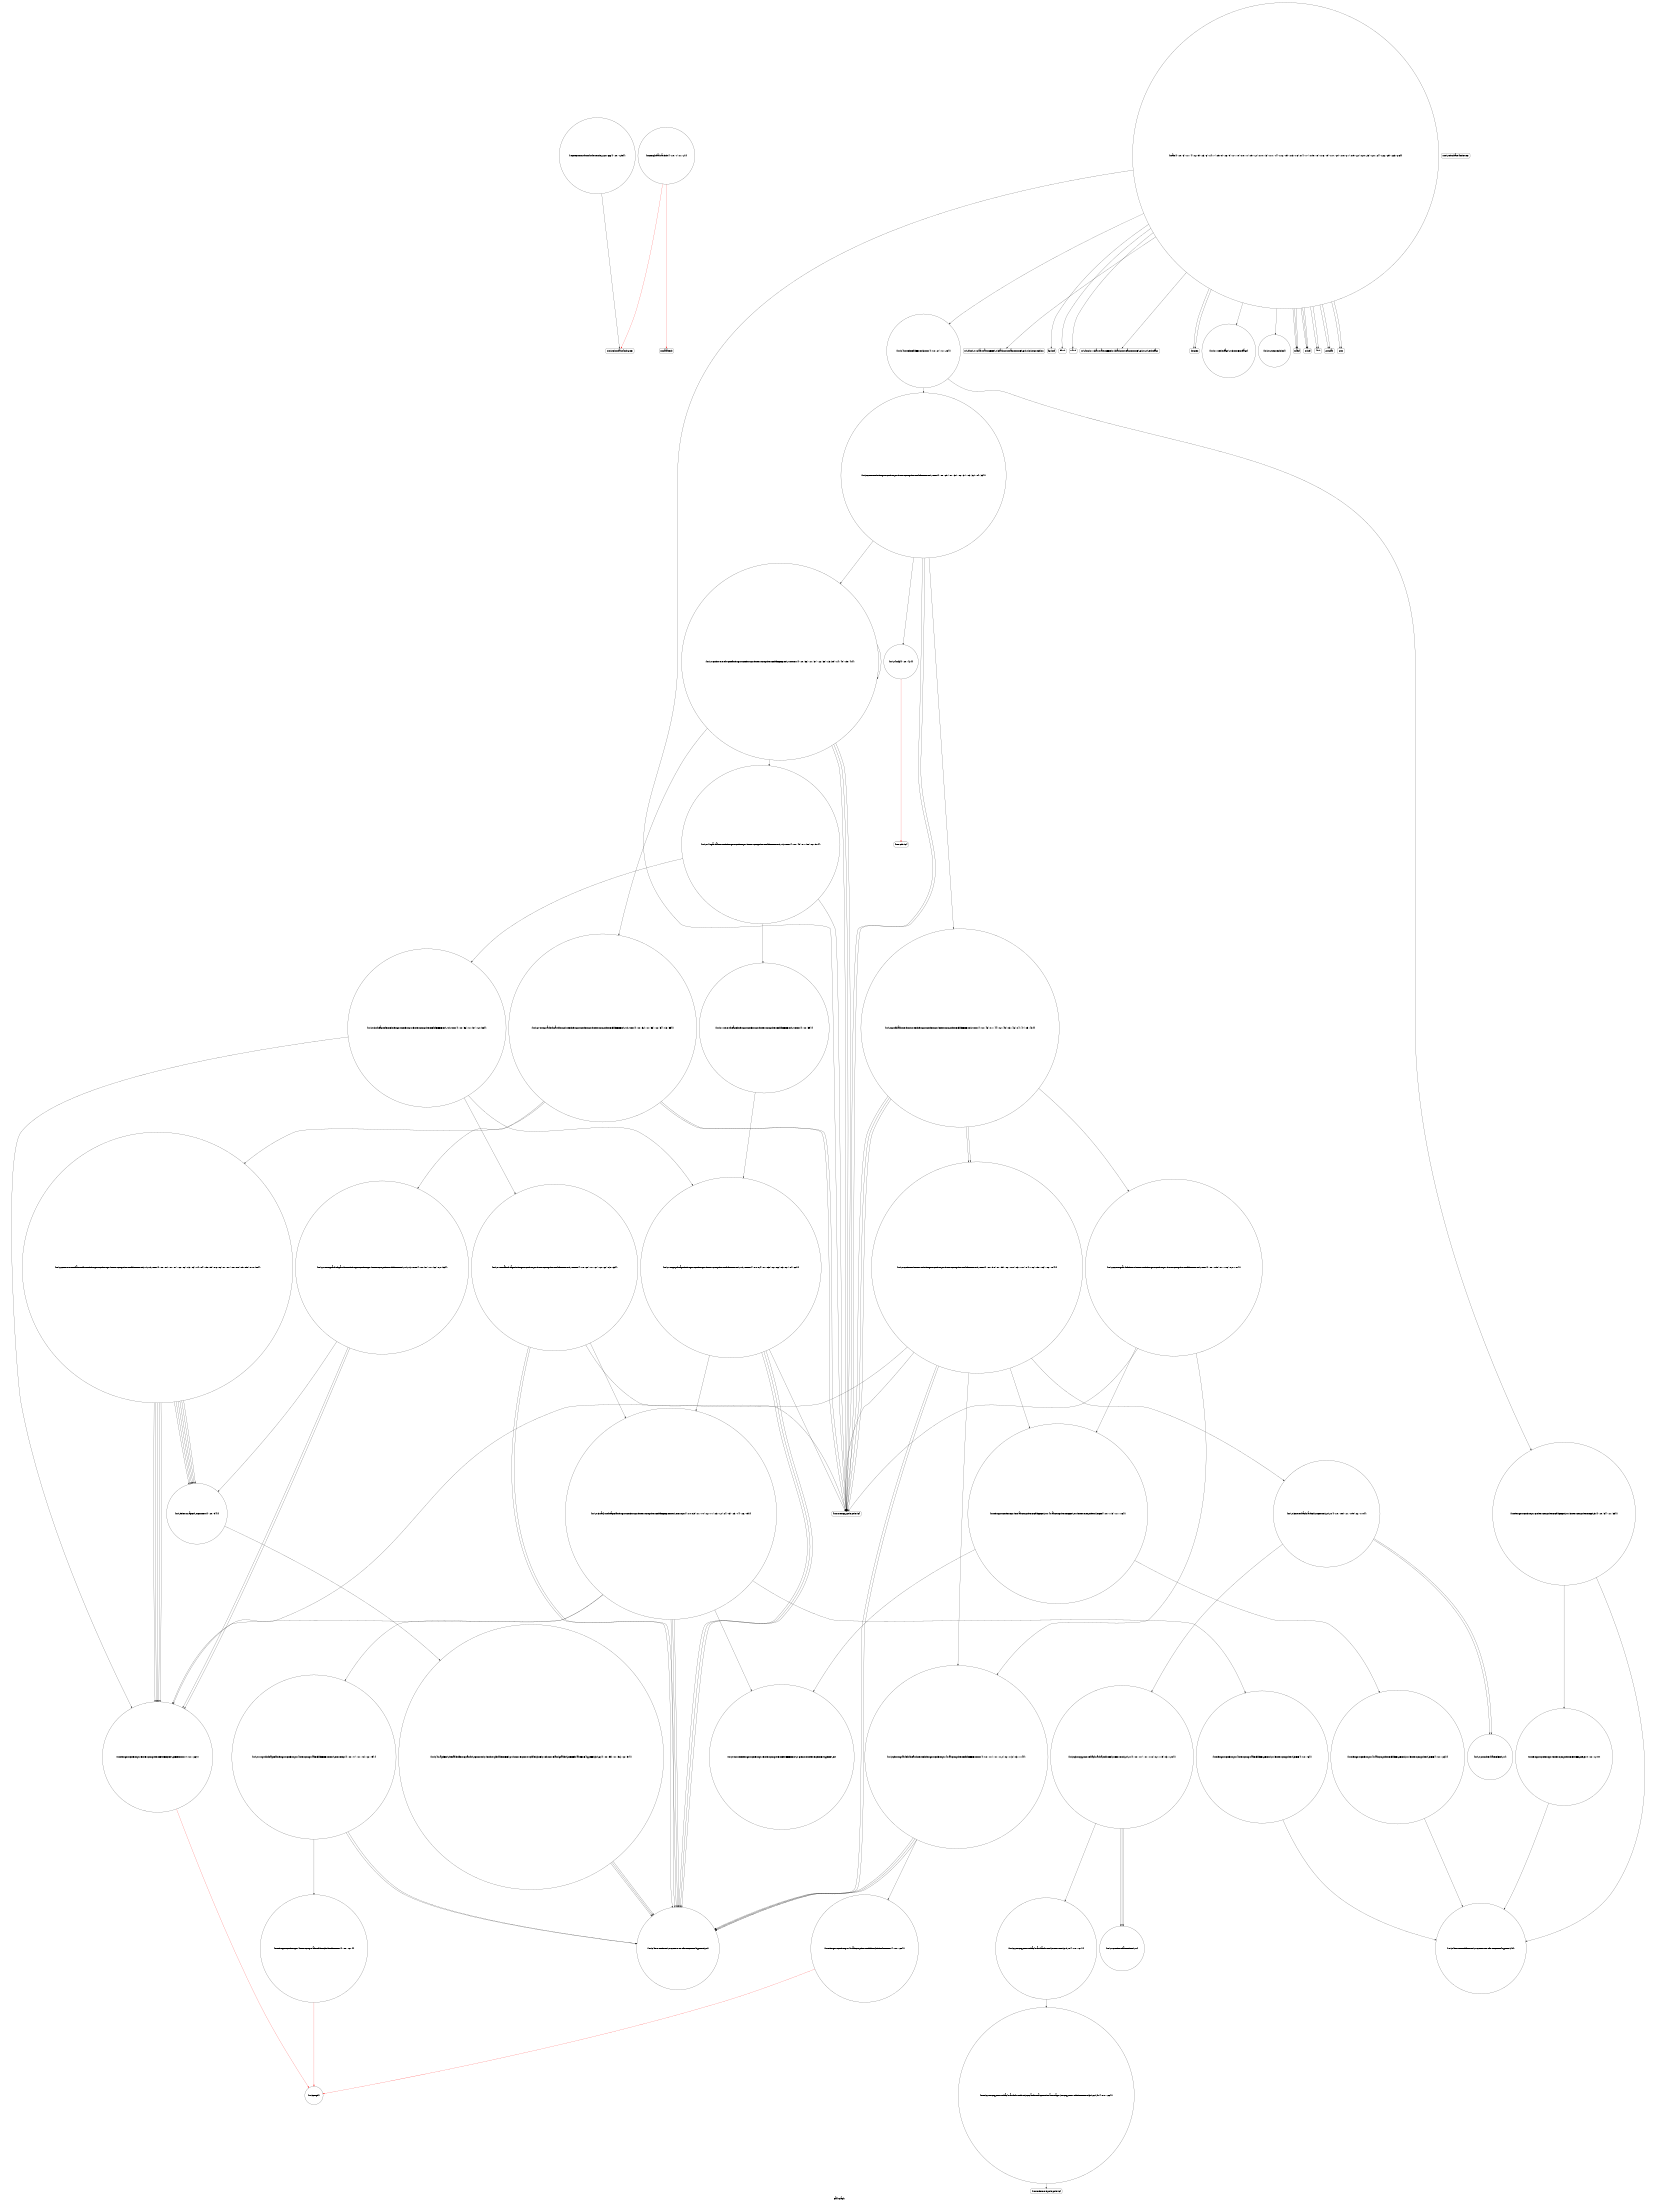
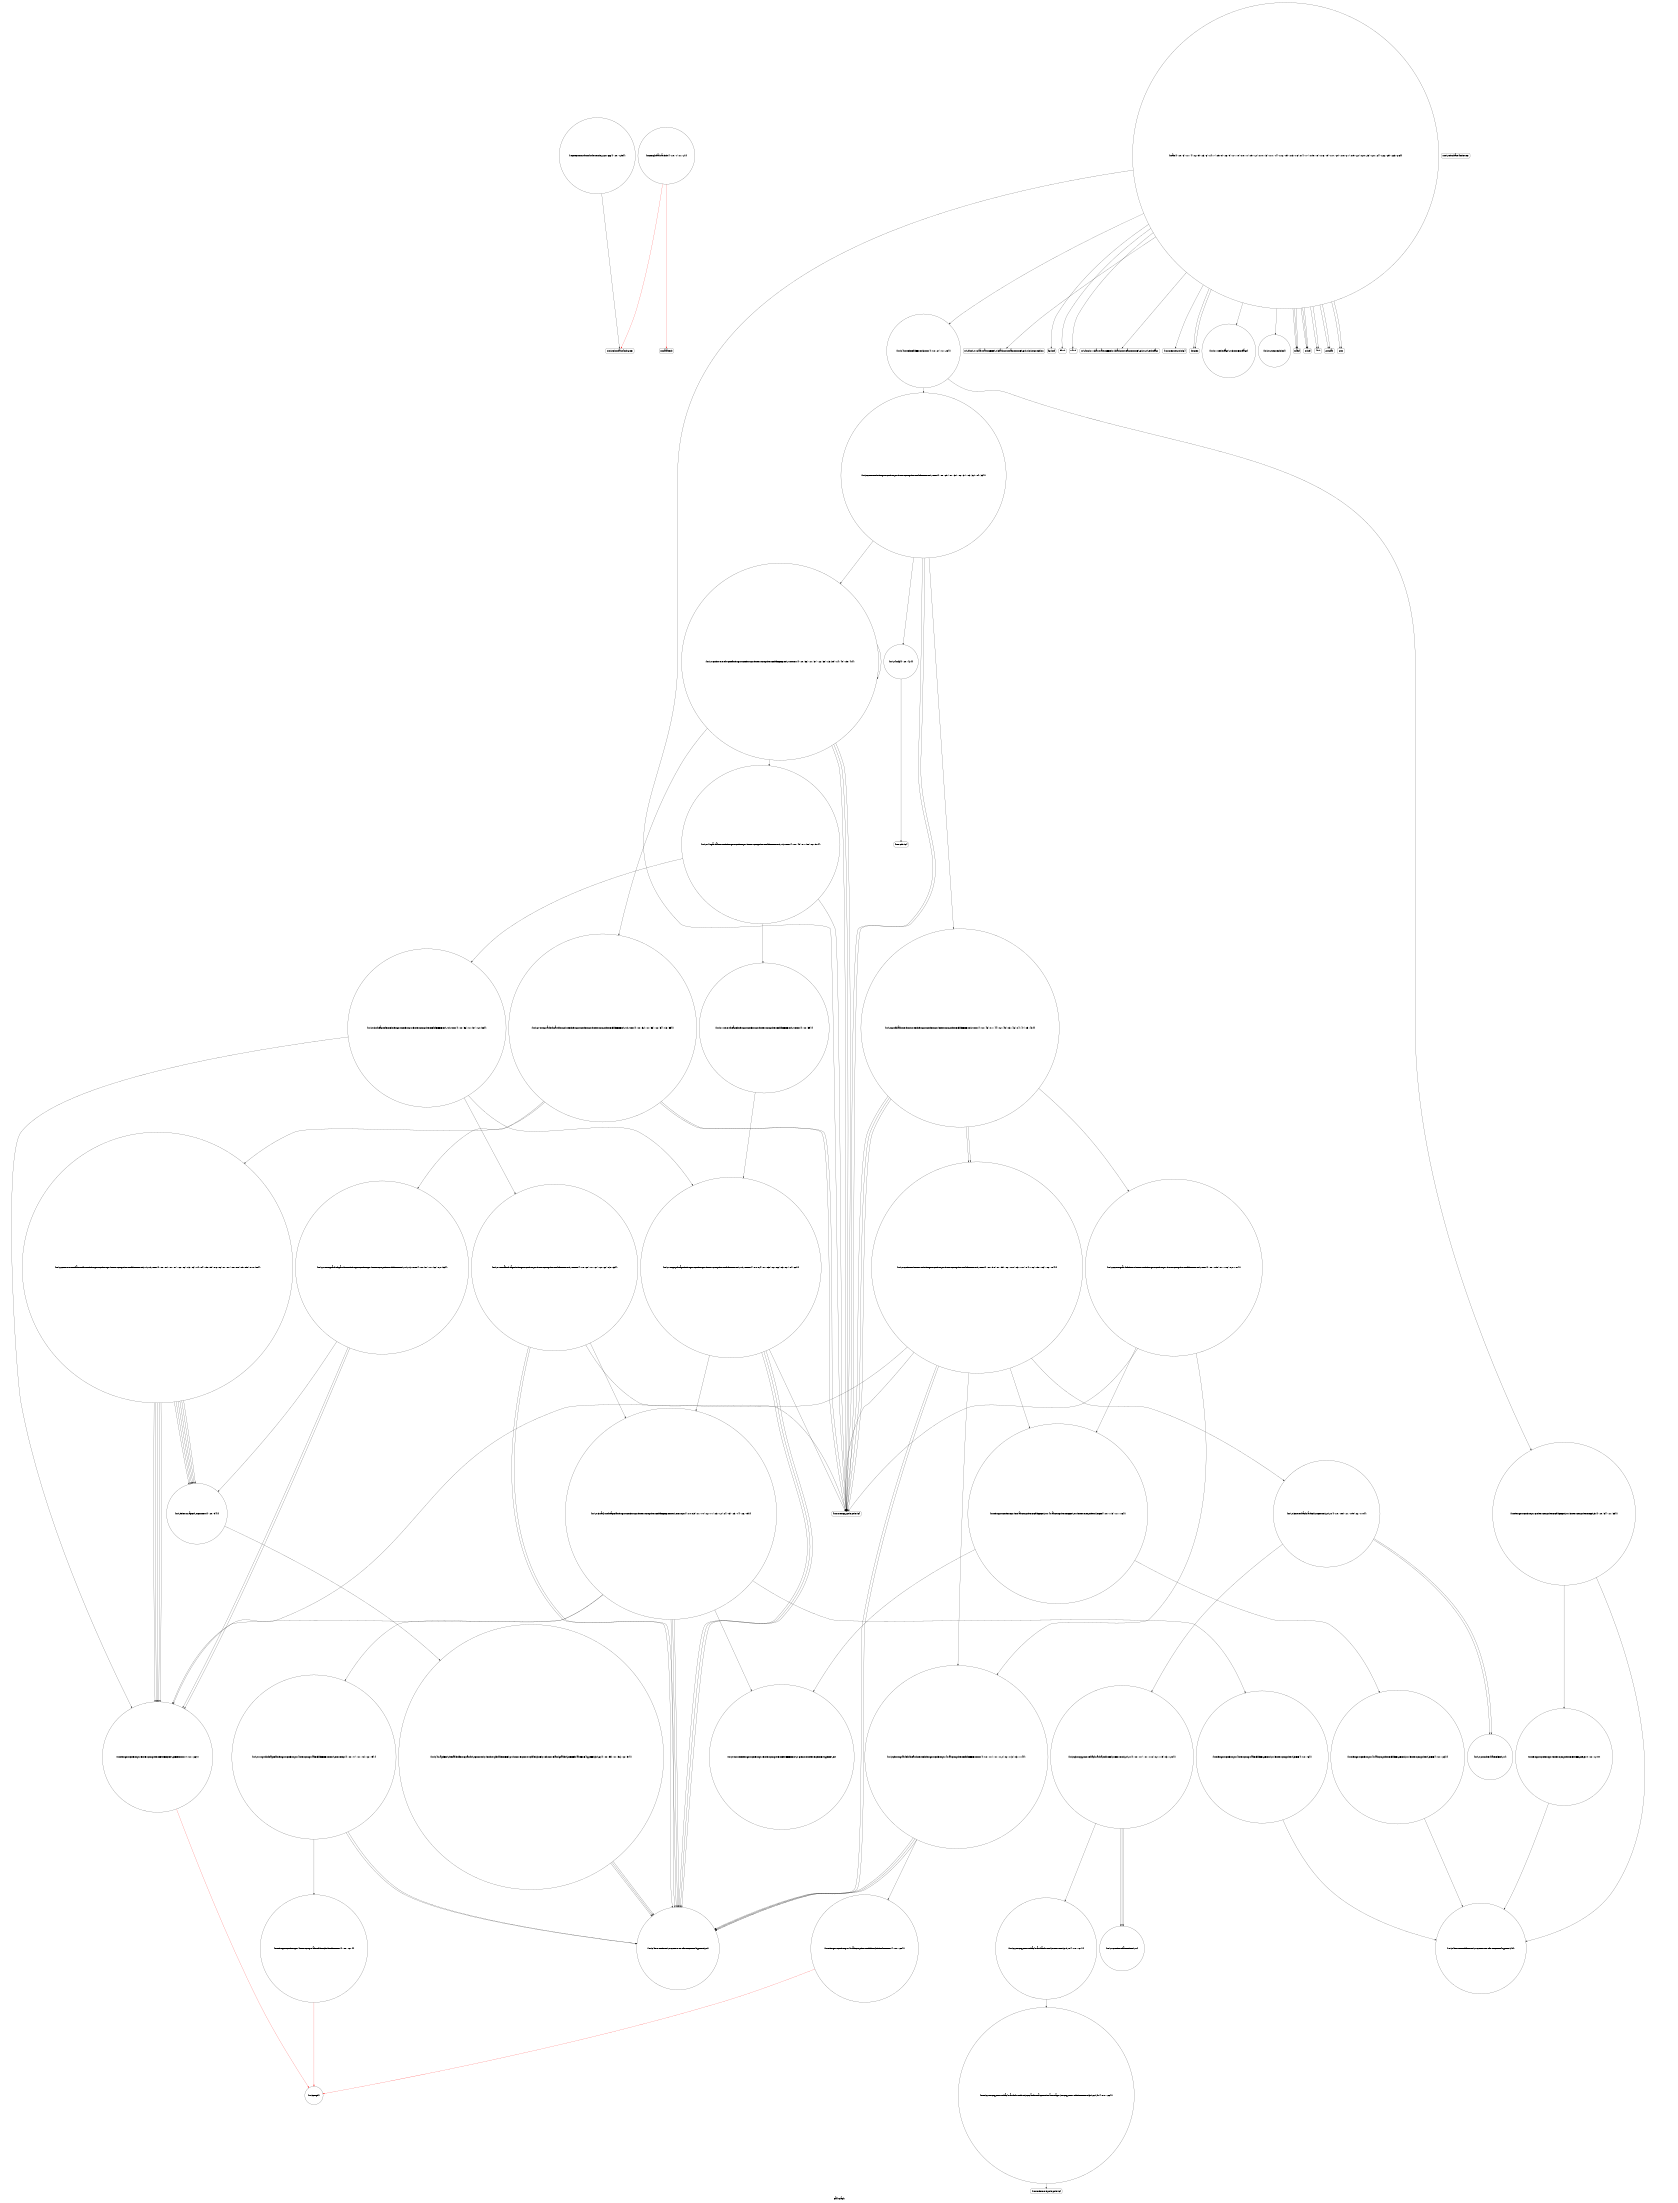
none -> (1175, 351)
(901, 760) -> (901, 760)
